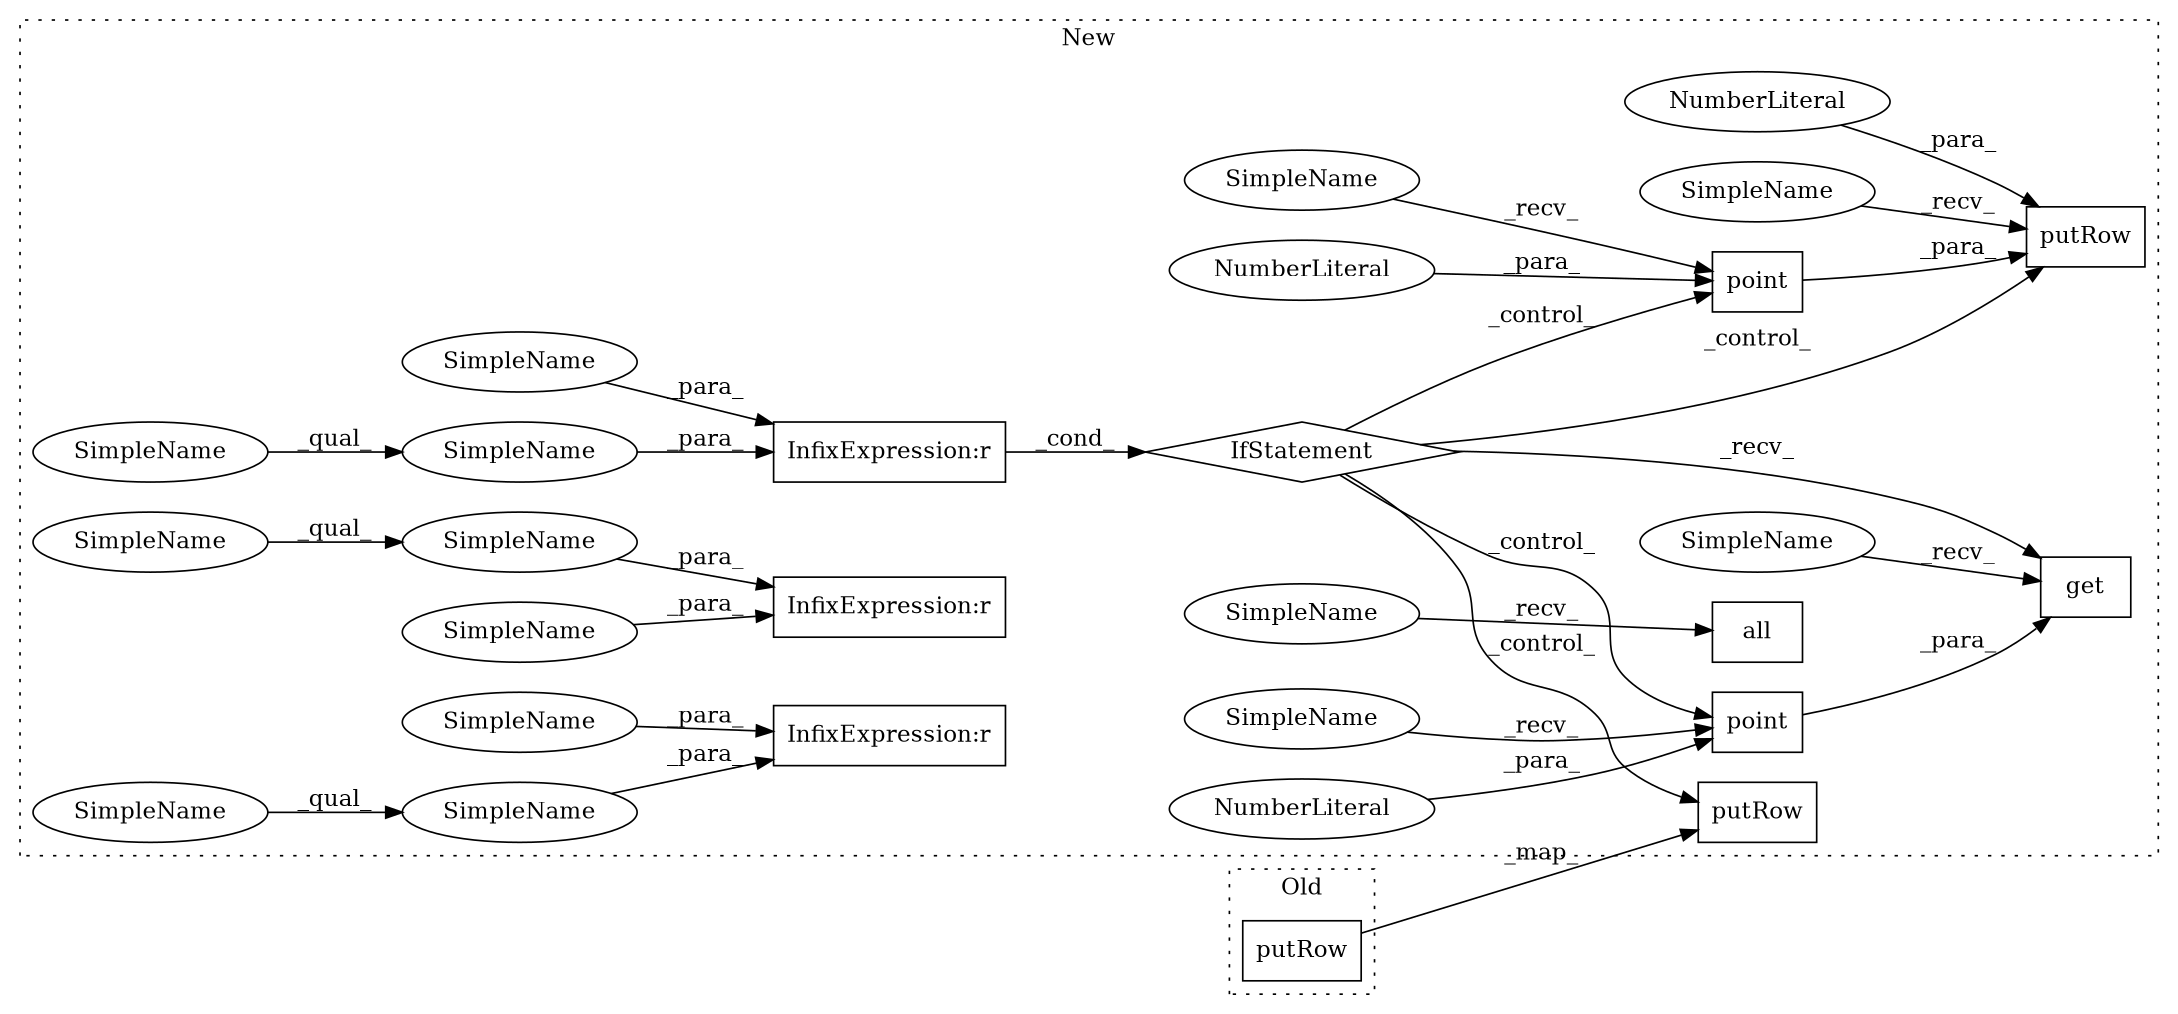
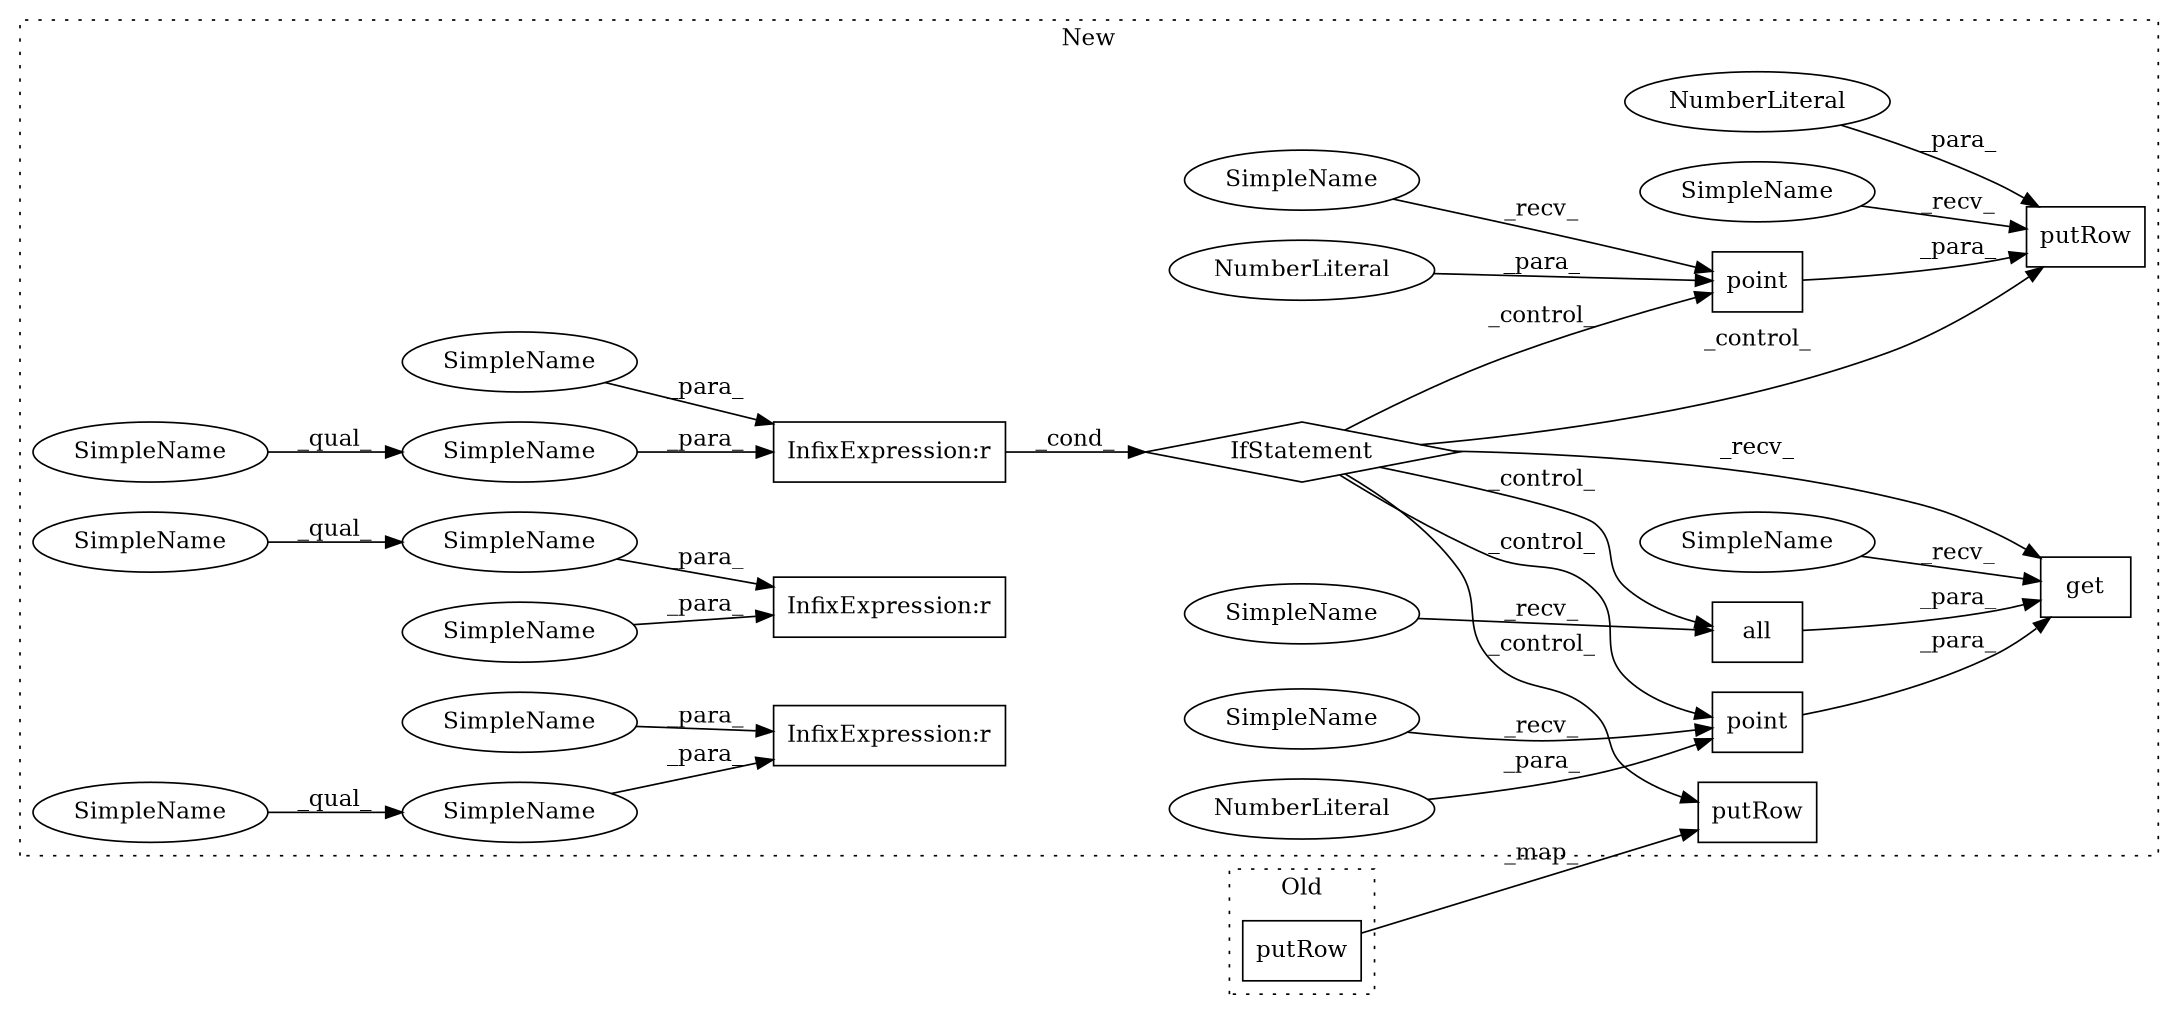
none -> (1562, 510)
none -> (1914, 622)
